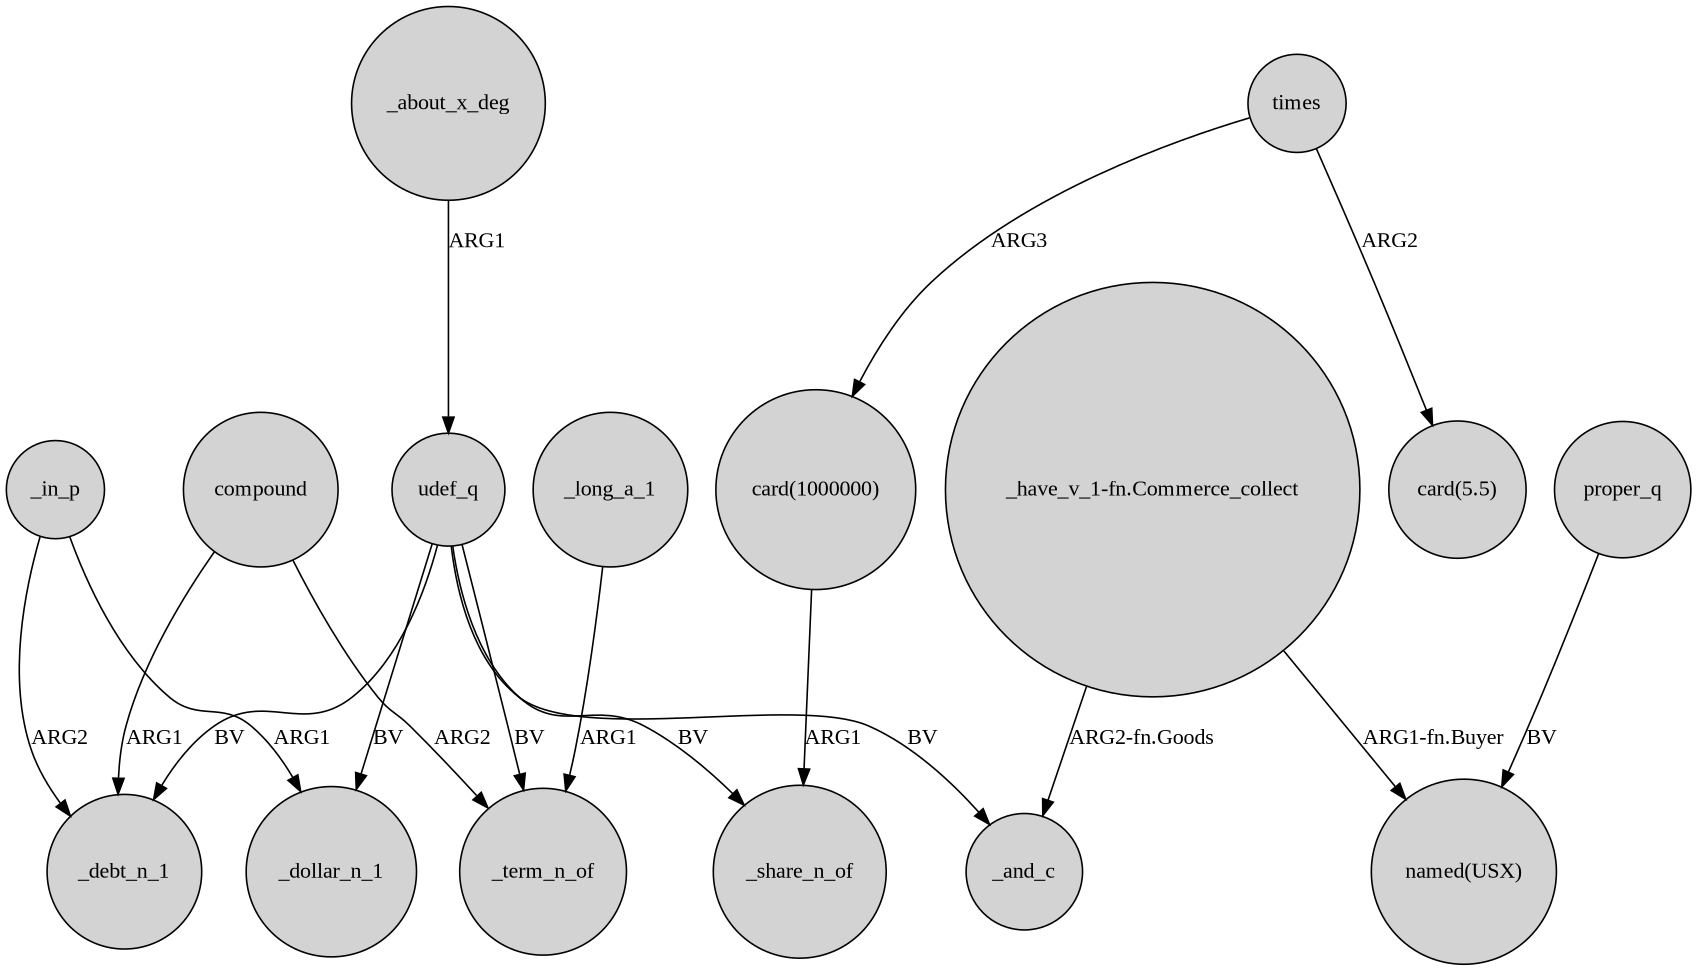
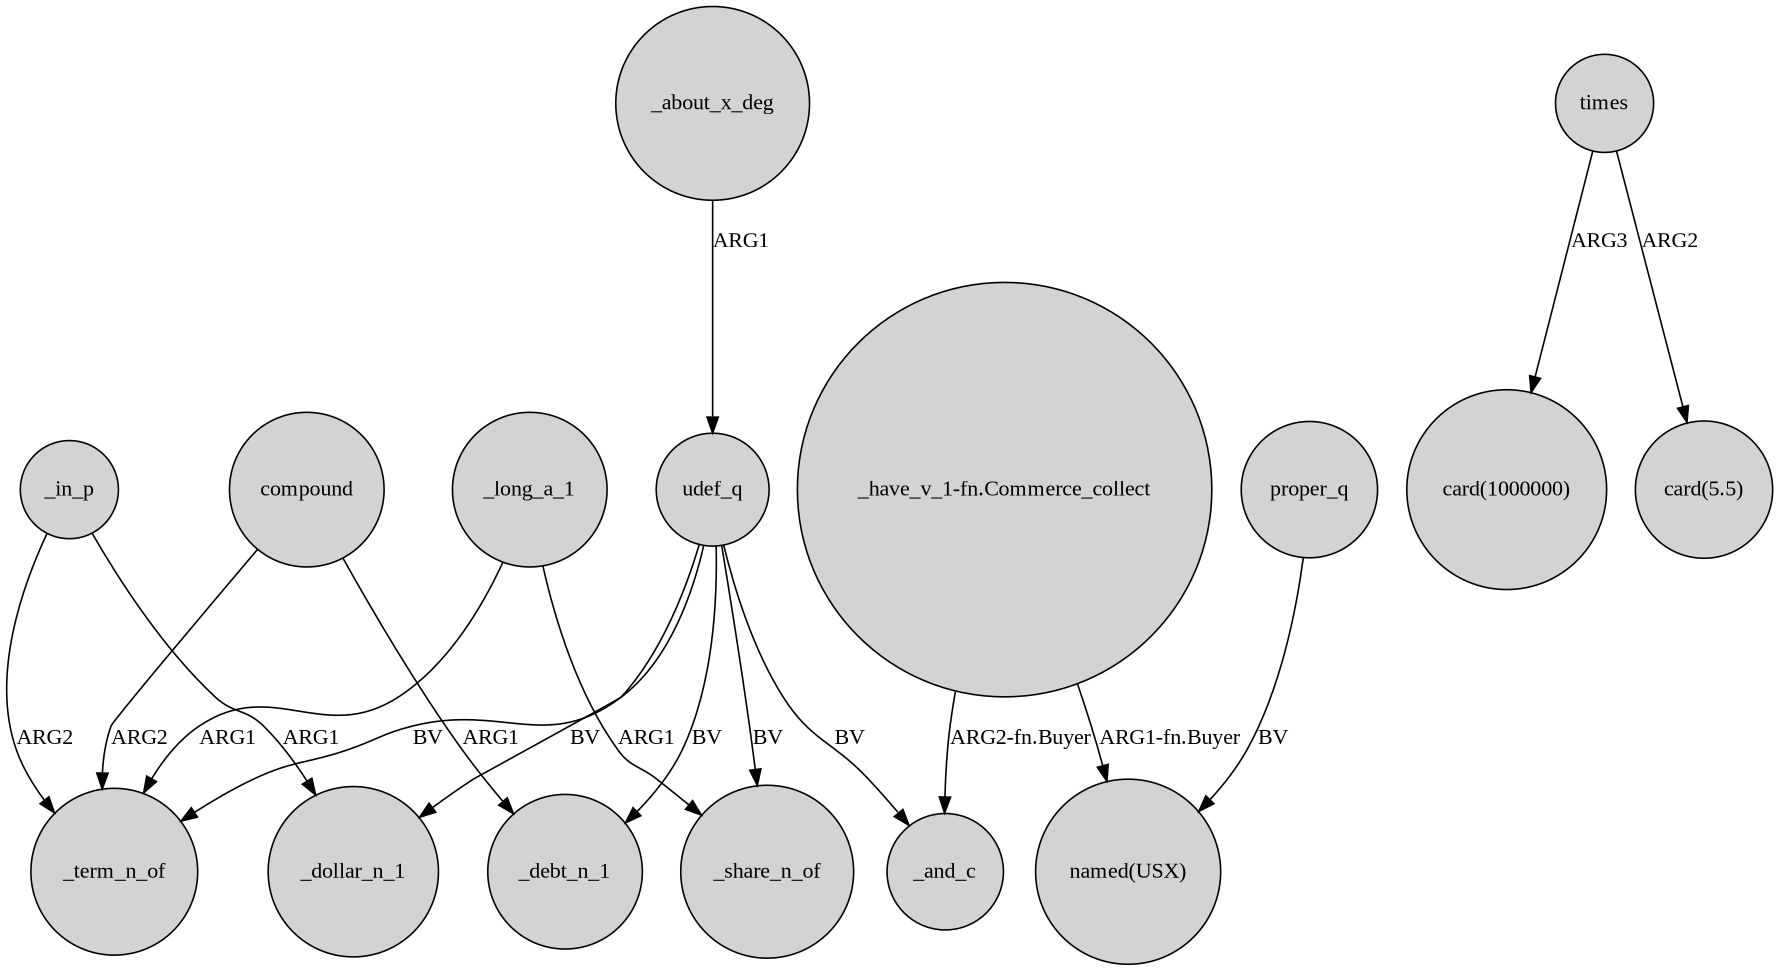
(20, 673) -> (8, 668)
(808, 679) -> (590, 703)
(1142, 738) -> (1021, 738)
